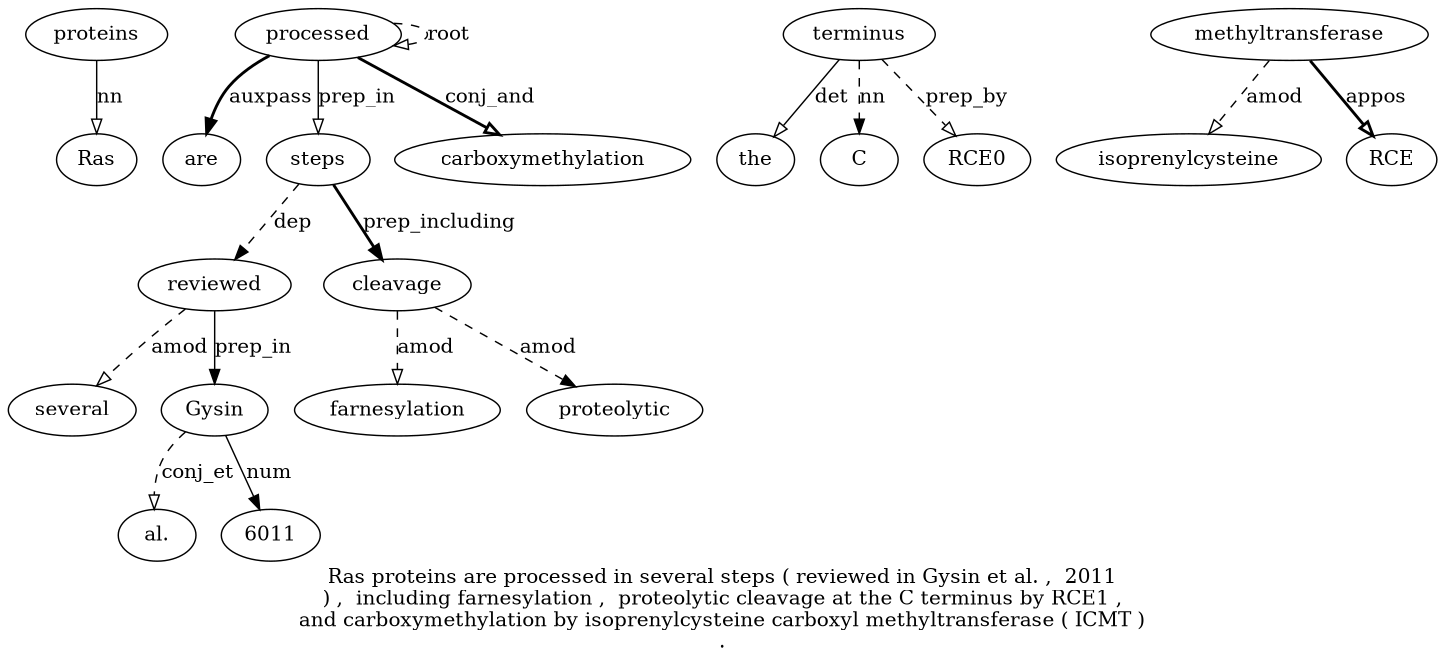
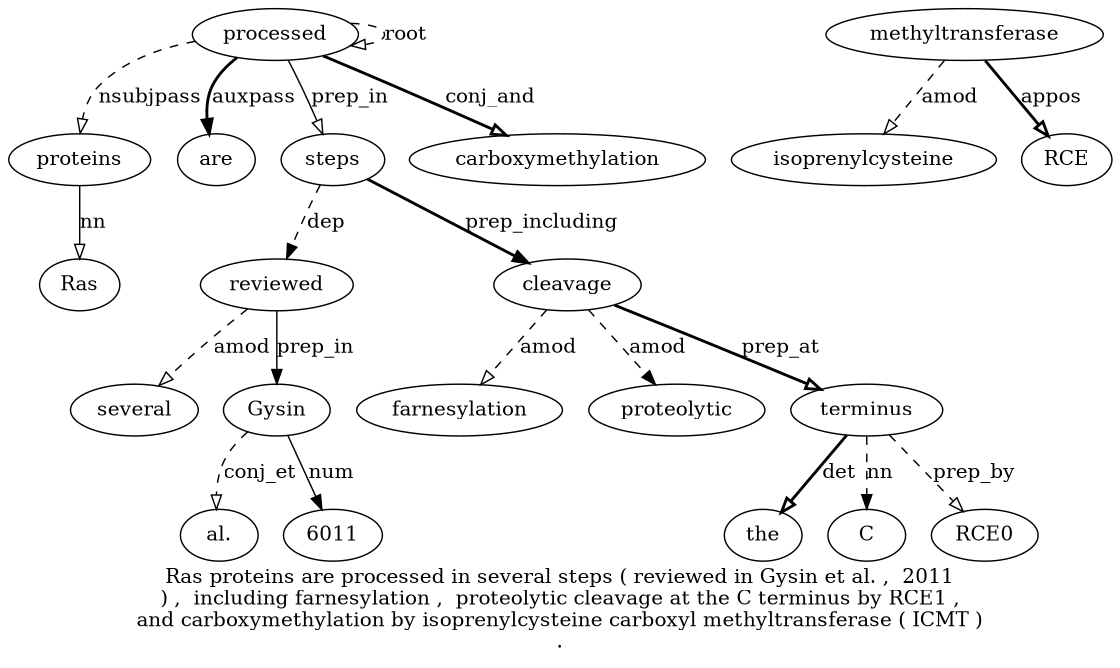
none -> (127, 65)
(811, 92) -> (819, 468)
none -> (711, 344)
